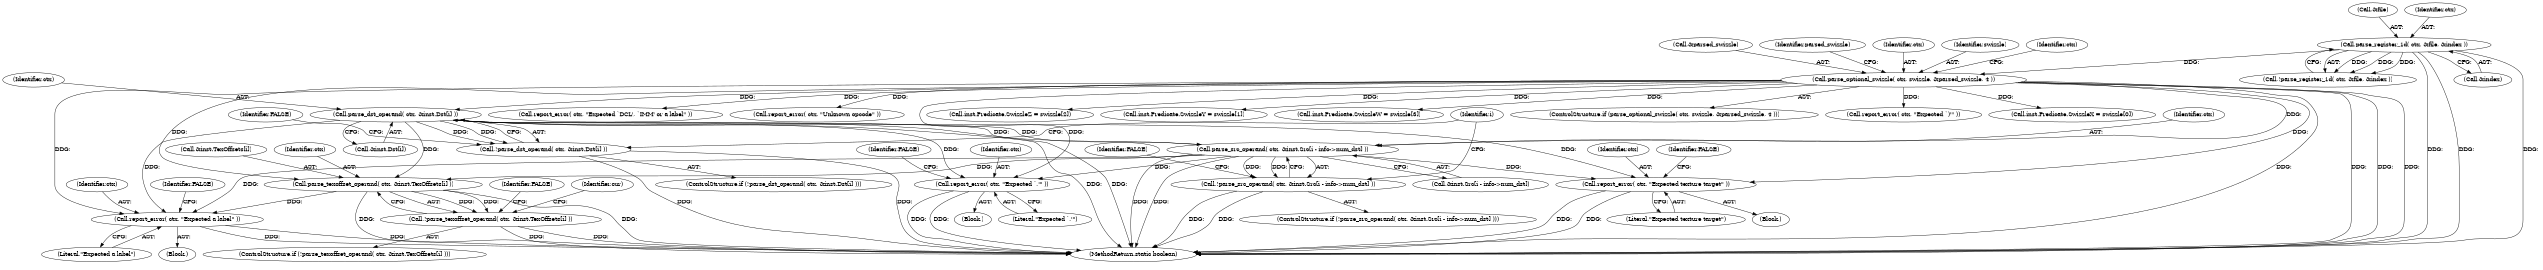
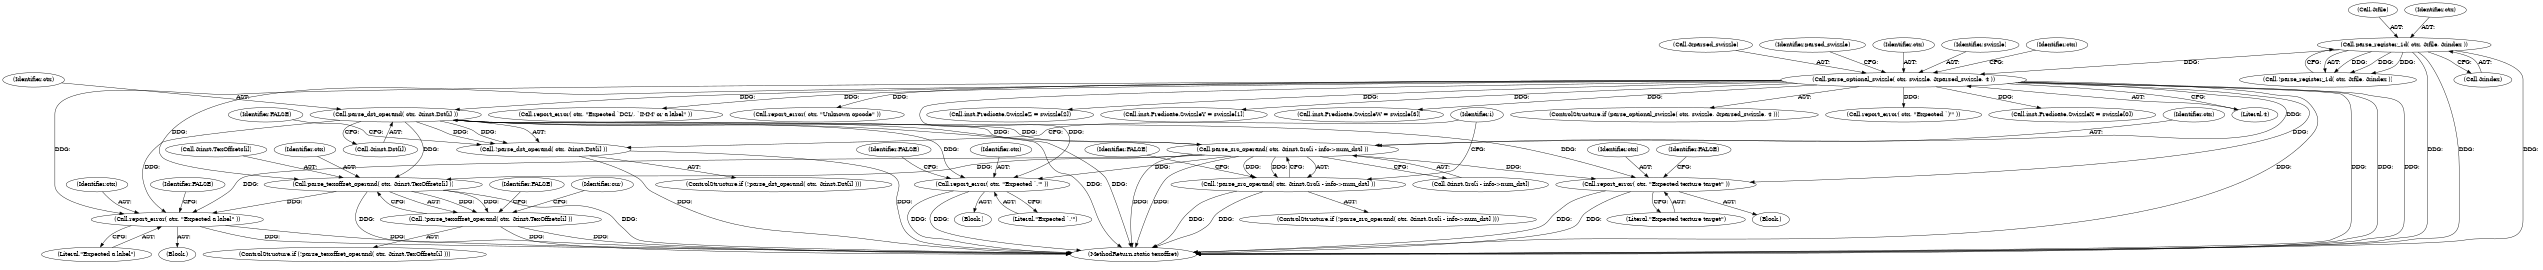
none -> (2255, 115)
(495, 128) -> none
(1133, 254) -> (1133, 254)
